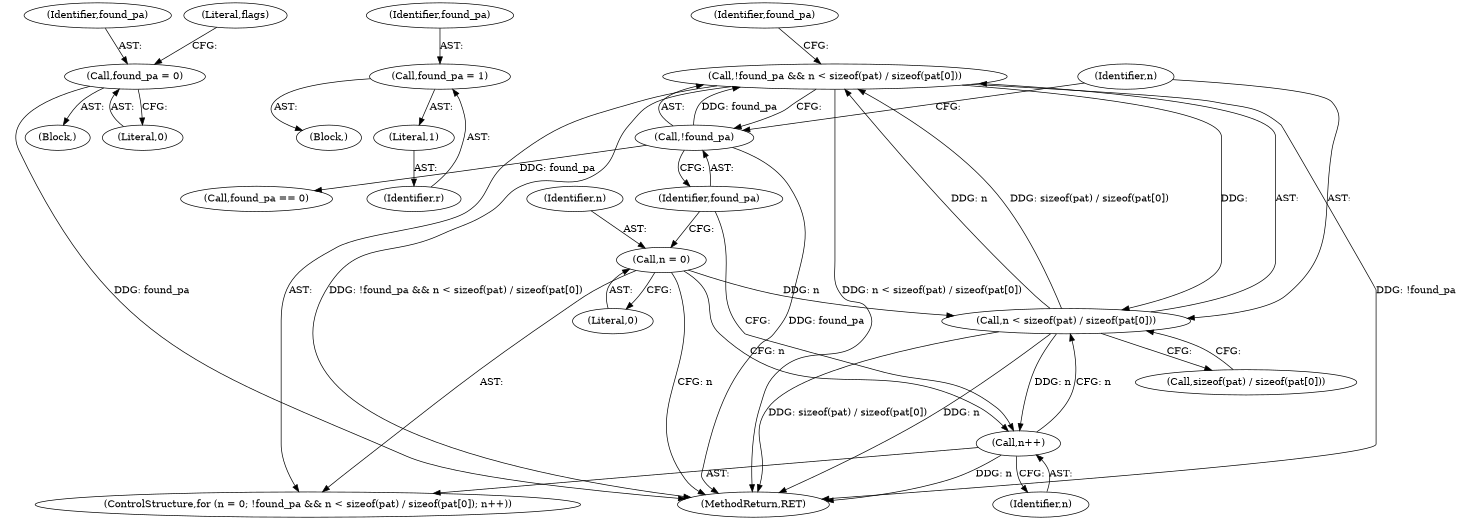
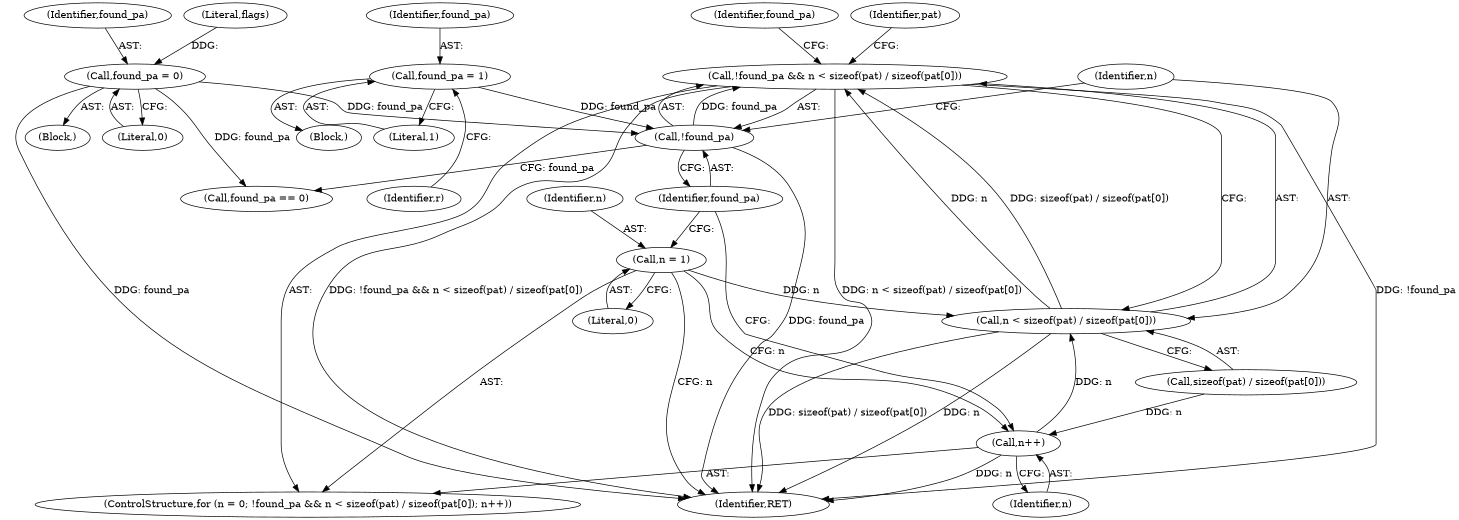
none -> (905, 15)
(206, 46) -> (206, 46)
(443, 107) -> (443, 107)
(811, 107) -> (811, 107)
none -> (562, 108)
none -> (413, 118)
none -> (200, 133)
(480, 138) -> (480, 138)
(414, 165) -> (308, 114)
(557, 168) -> (557, 168)
(1236, 199) -> (1236, 199)
(661, 260) -> (661, 260)
(1230, 352) -> (1230, 352)
(1032, 376) -> (1130, 413)
(1094, 382) -> (1094, 382)
(753, 505) -> (753, 505)
